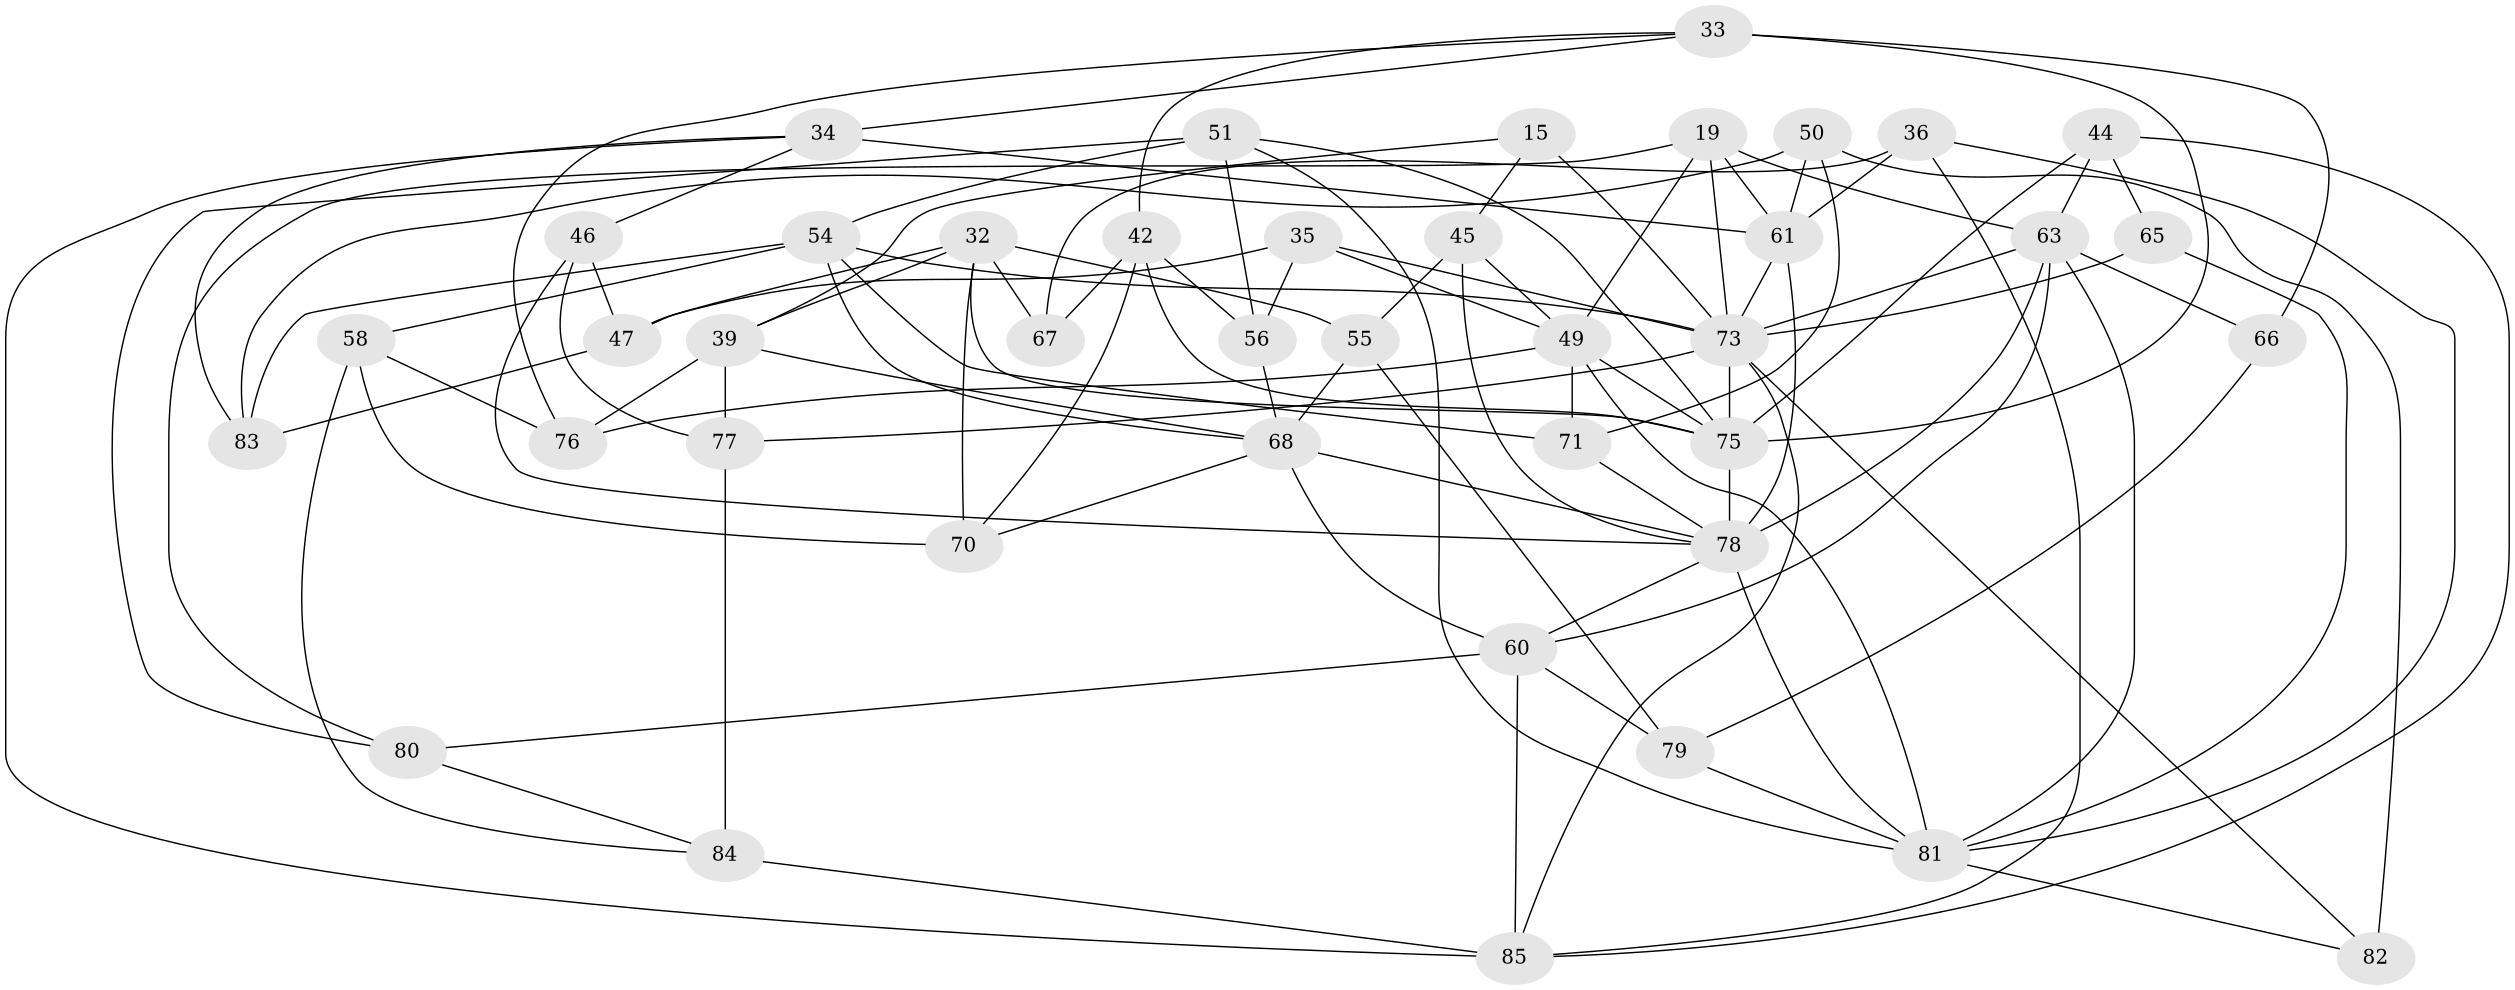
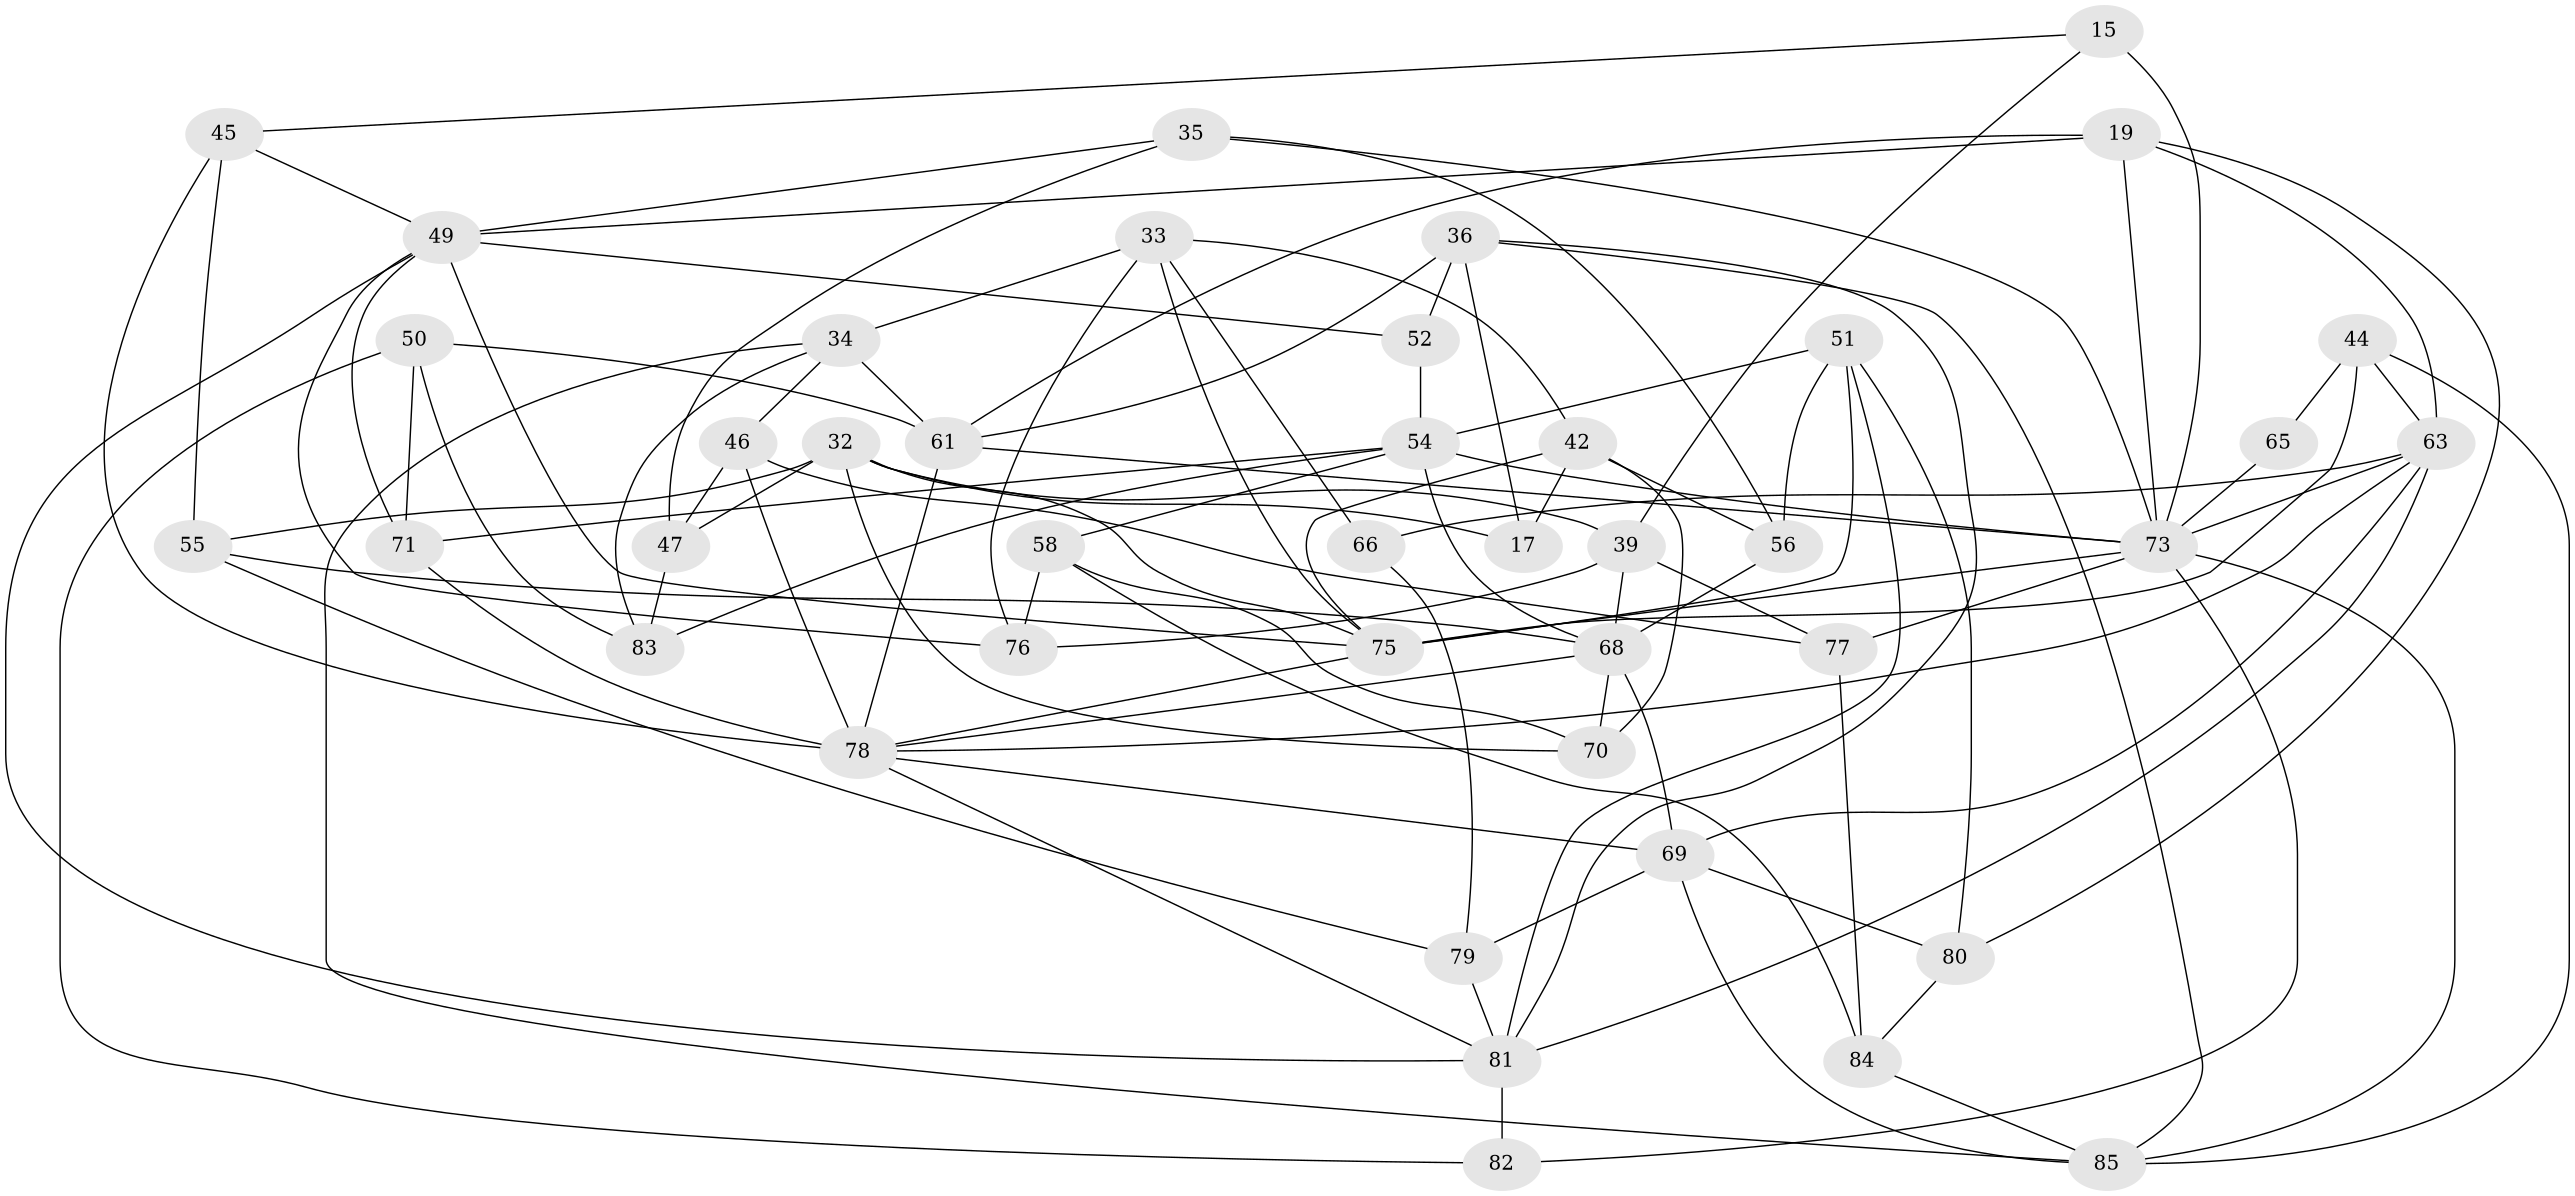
(1046, 340) -> (1524, 546)
none -> (1421, 340)
(2335, 610) -> none
(1518, 649) -> (1675, 855)
